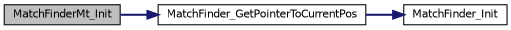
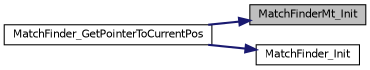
(134, 15) -> (224, 23)
